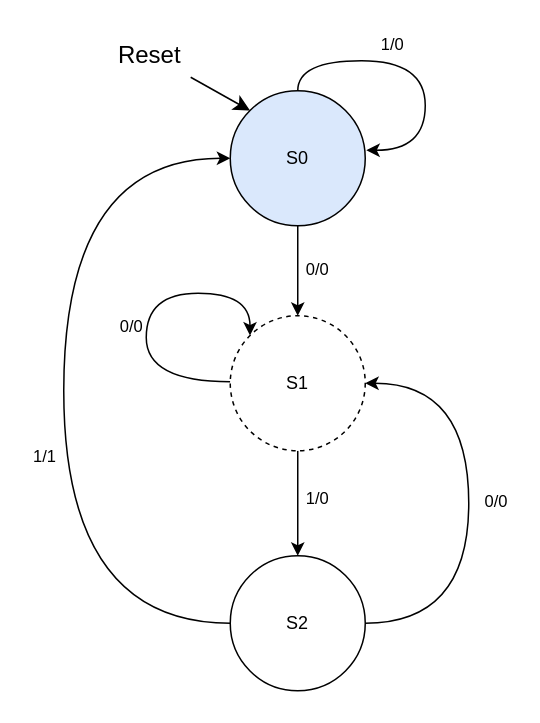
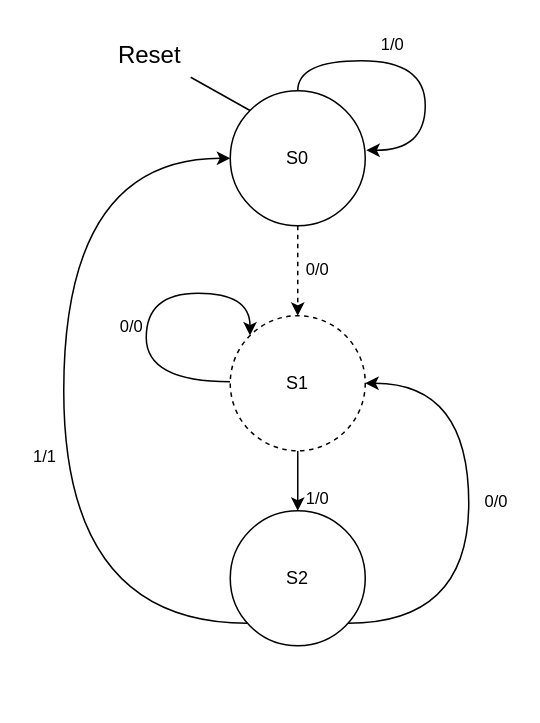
(238, 104) -> (242, 106)
(298, 158) -> (298, 158)
(298, 267) -> (298, 267)
(298, 623) -> (298, 578)
